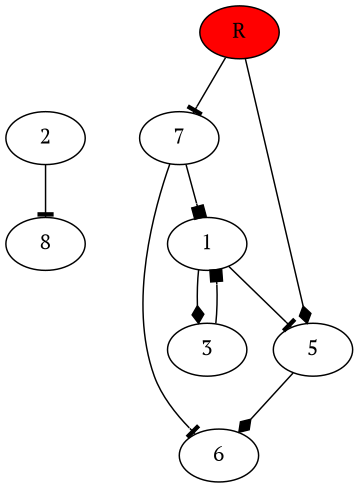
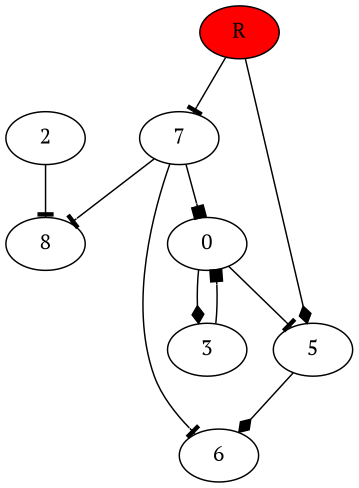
none -> (116, 189)
(207, 244) -> (207, 244)
